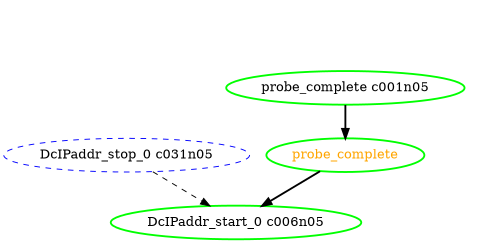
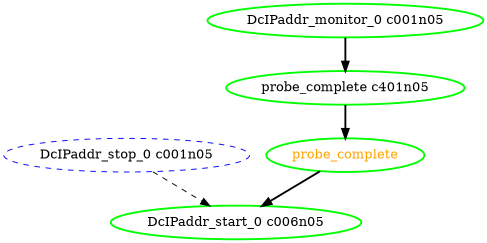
none -> (345, 21)
(345, 88) -> (345, 88)
(127, 155) -> (127, 155)
